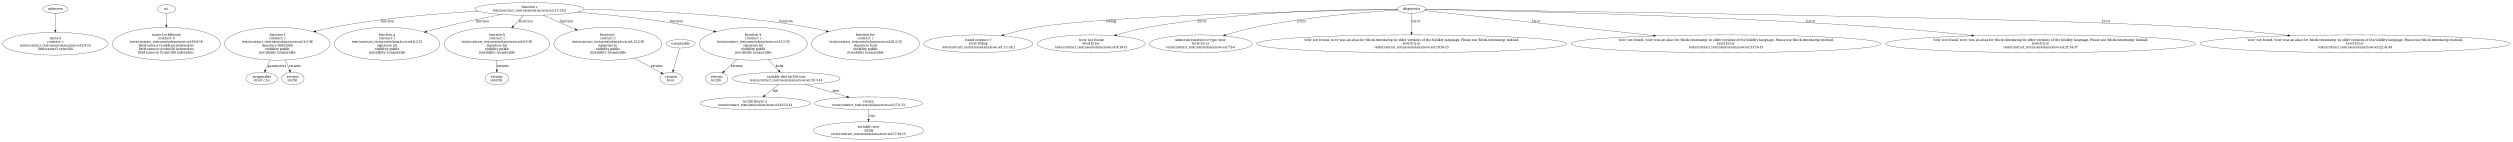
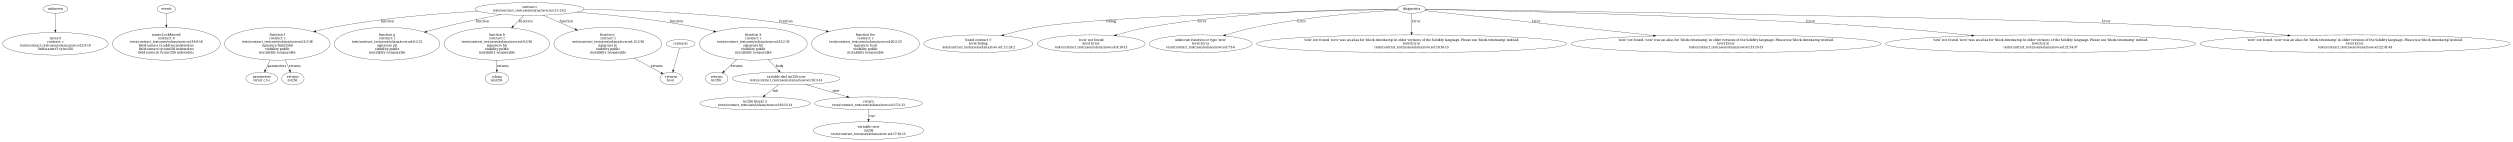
(166, 9) -> (166, 9)
(529, 9) -> (529, 9)
(681, 44) -> (681, 44)
(262, 79) -> (262, 79)
(497, 79) -> (497, 79)
